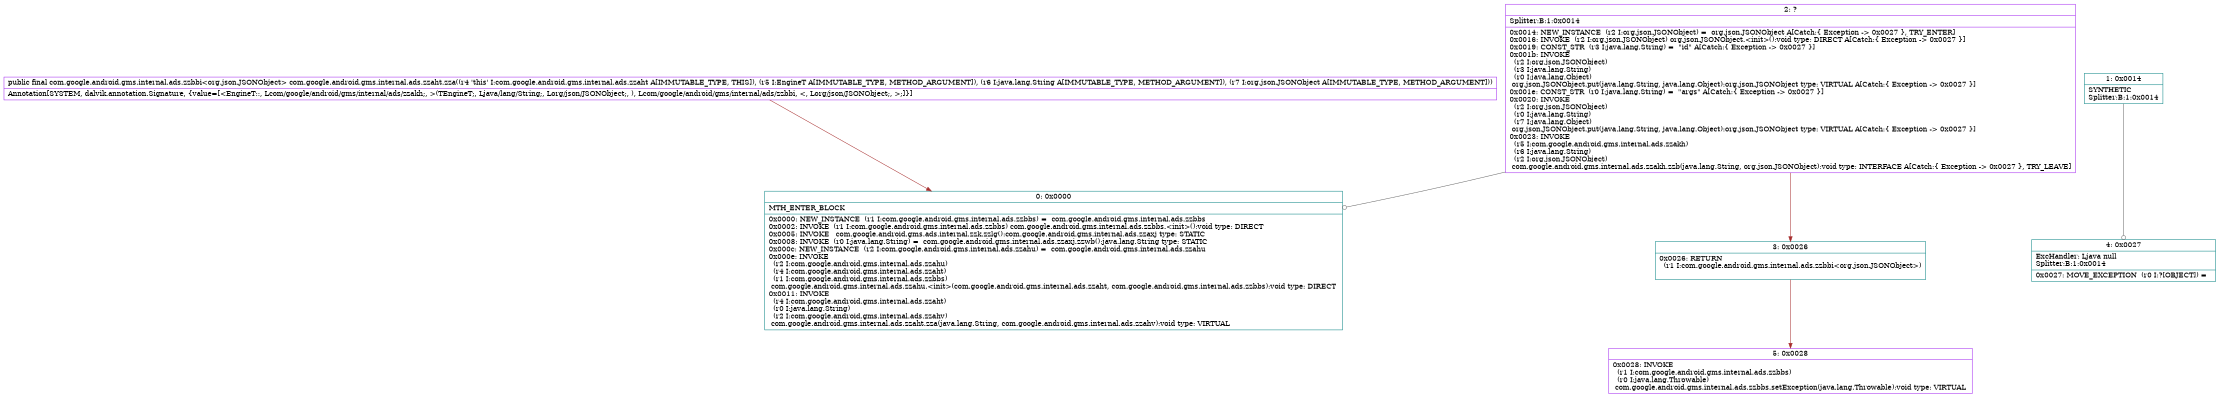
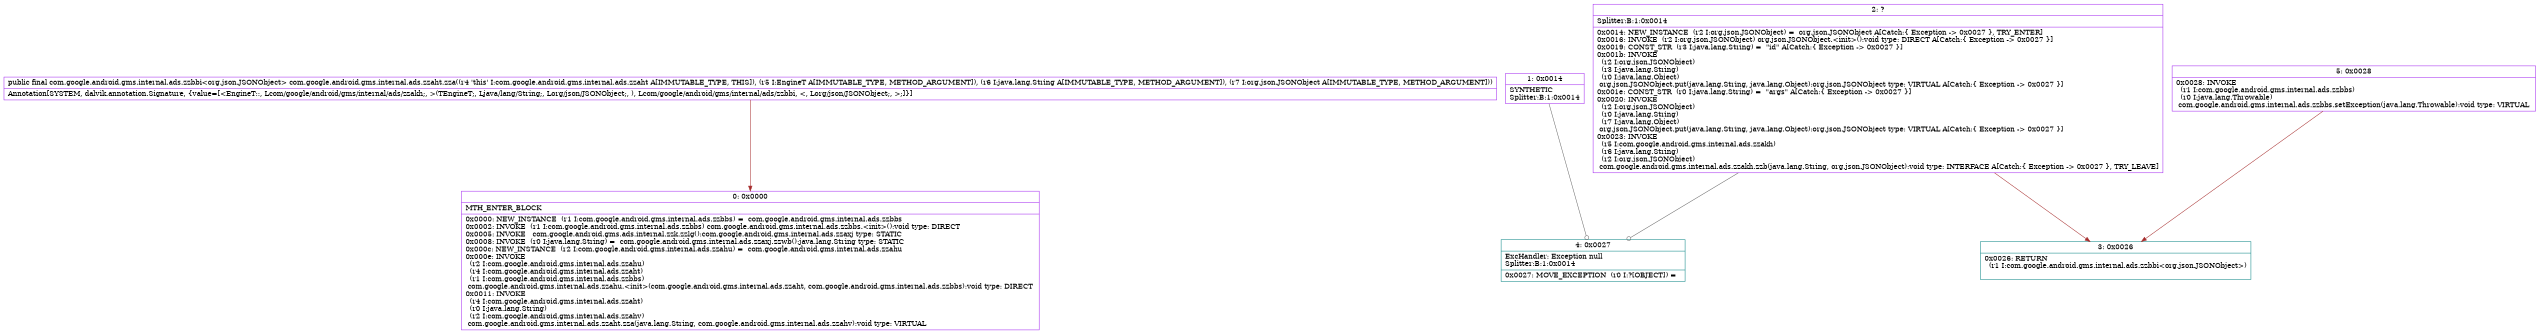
(2124, 89) -> (1545, 89)
(1426, 190) -> (1684, 205)
(2076, 257) -> (1554, 257)
(1054, 261) -> (750, 261)
(1790, 311) -> (2234, 175)
